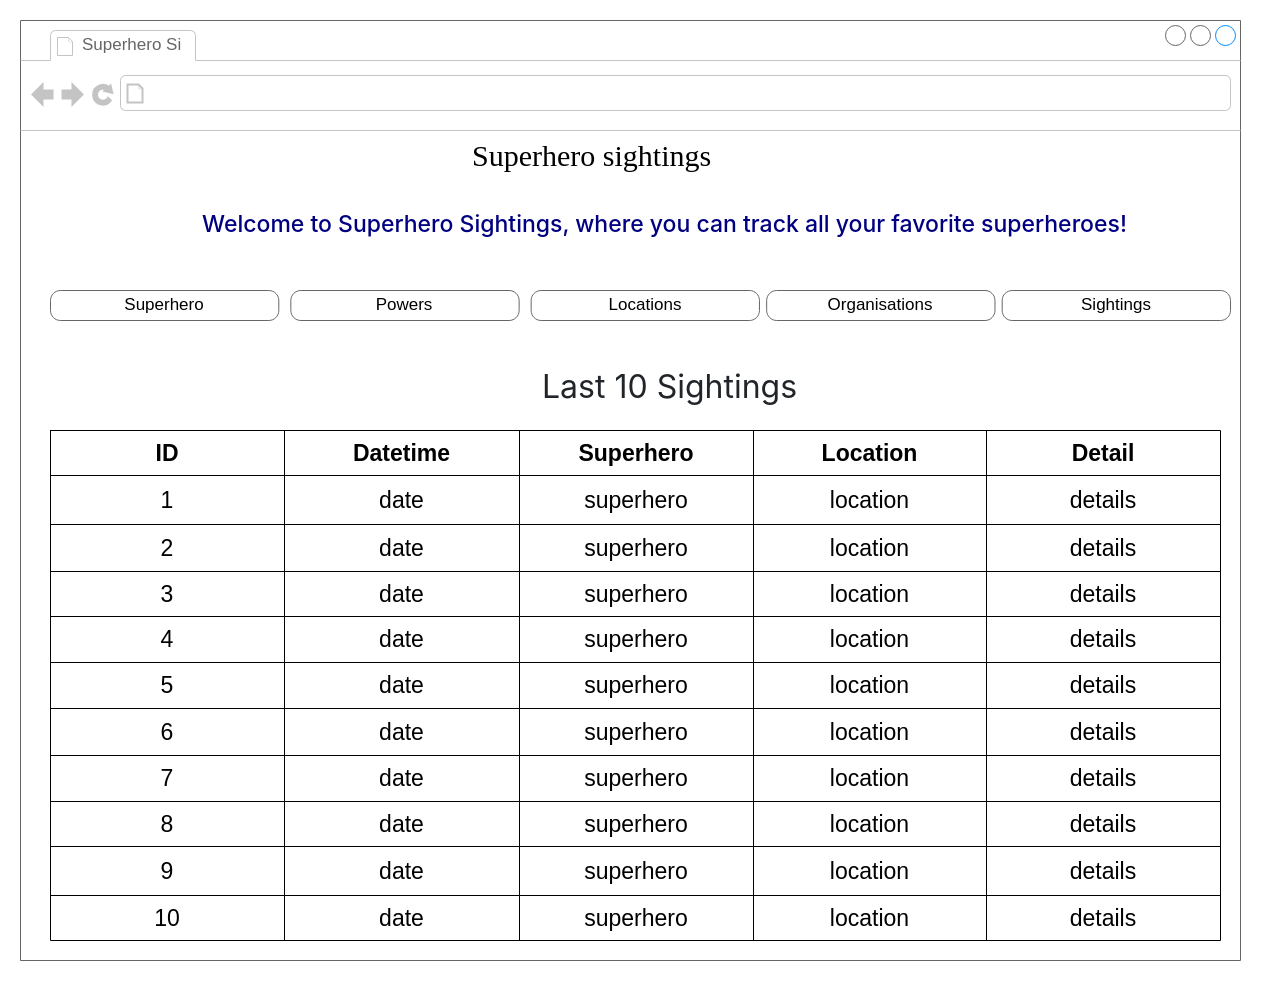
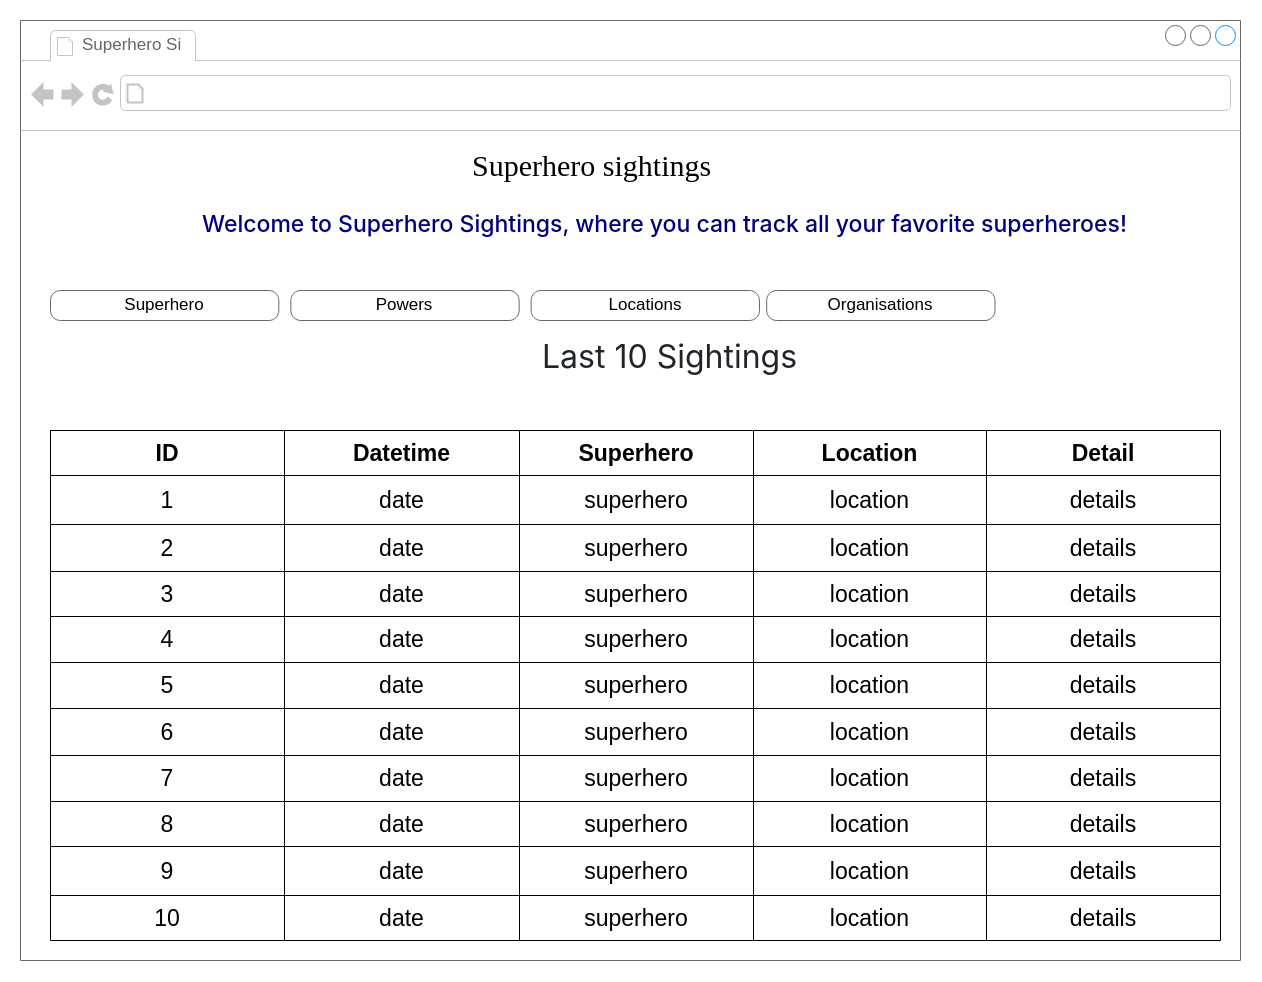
(641, 161) -> (641, 171)
(1116, 306) -> none
(711, 391) -> (711, 361)
